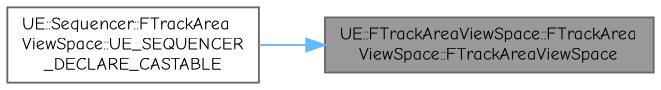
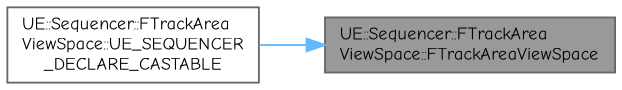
(489, 45) -> (470, 45)
